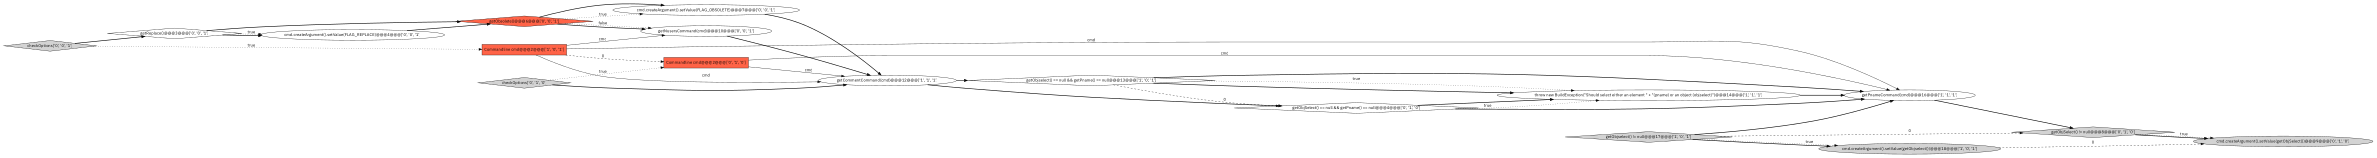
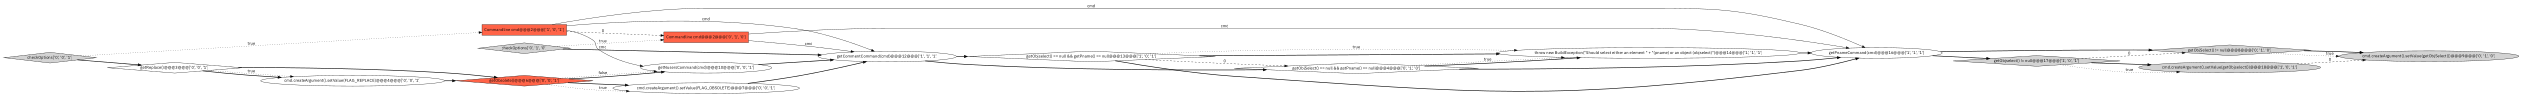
(1794, 124) -> (1960, 57)
